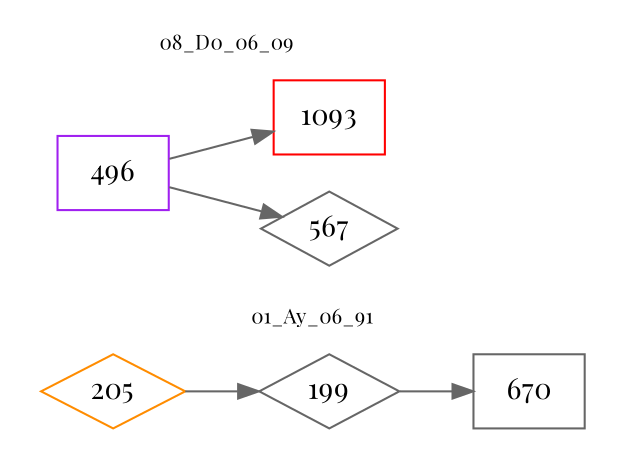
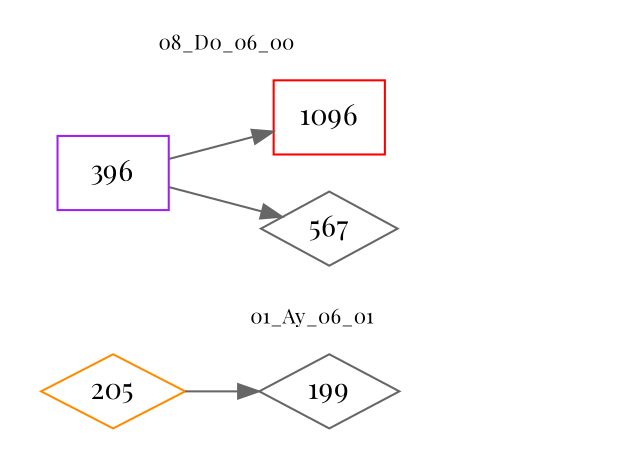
(227, 44) -> (227, 44)
(329, 117) -> (329, 117)
(113, 173) -> (113, 173)
(313, 318) -> (313, 318)
(529, 391) -> none
